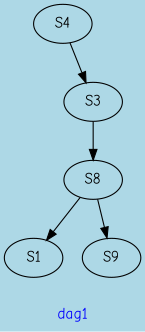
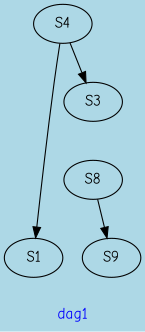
(93, 136) -> none
(67, 215) -> (47, 135)
